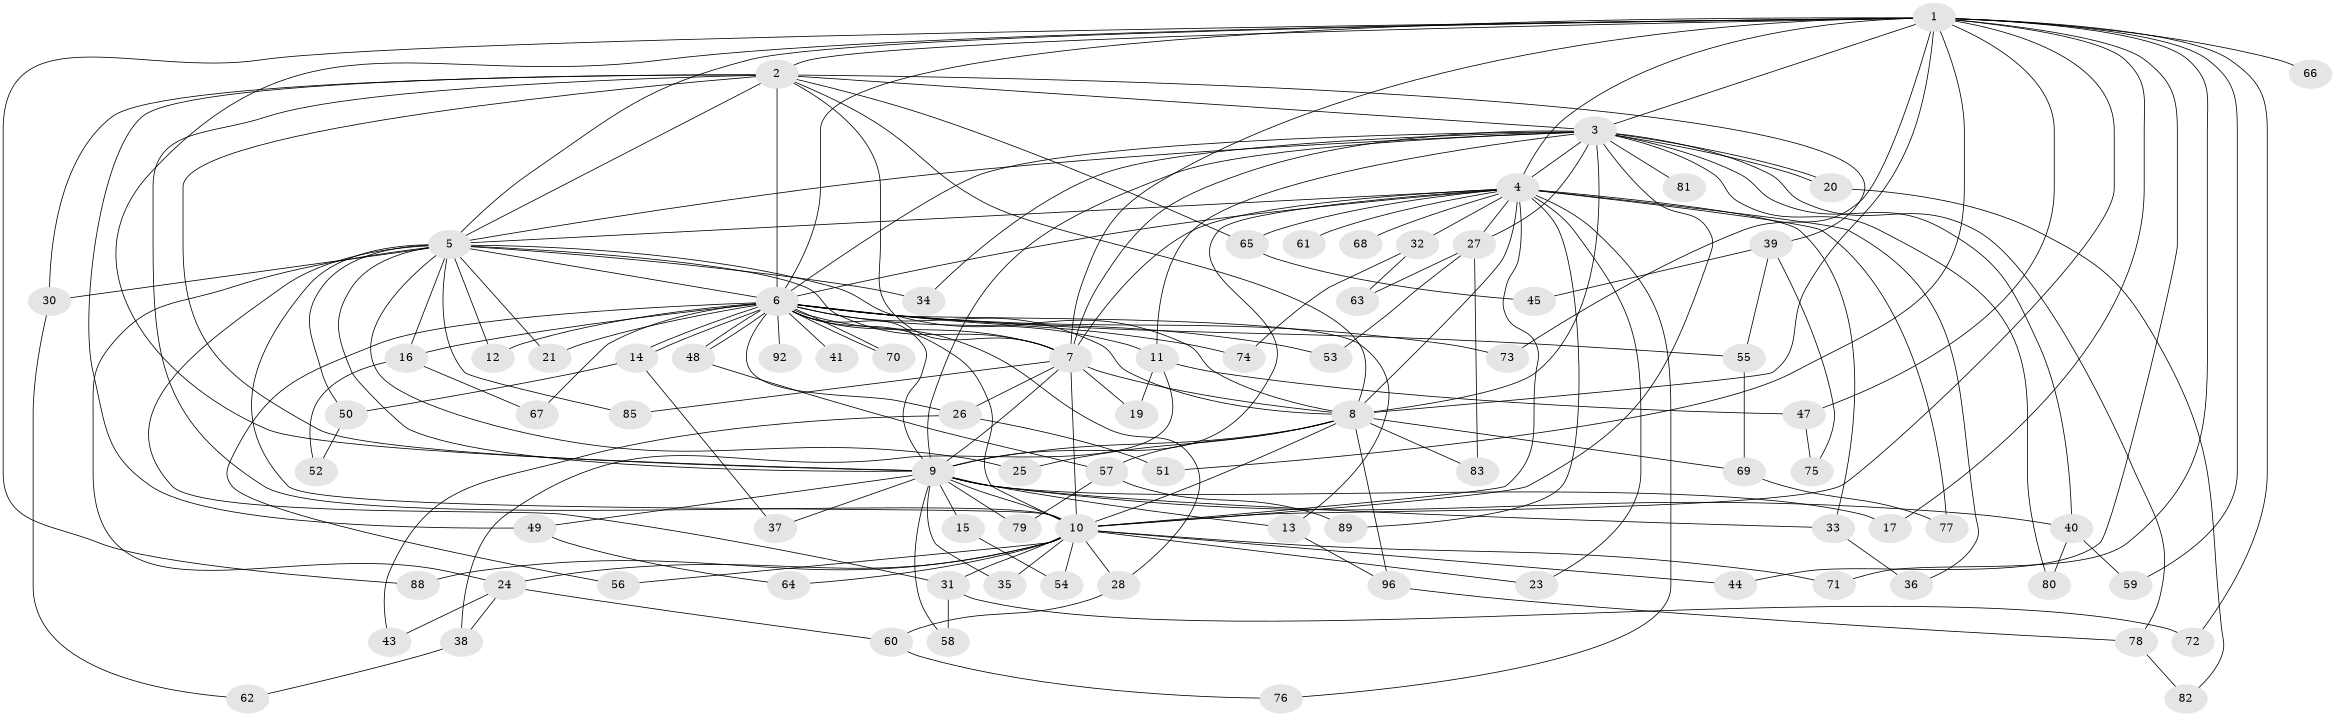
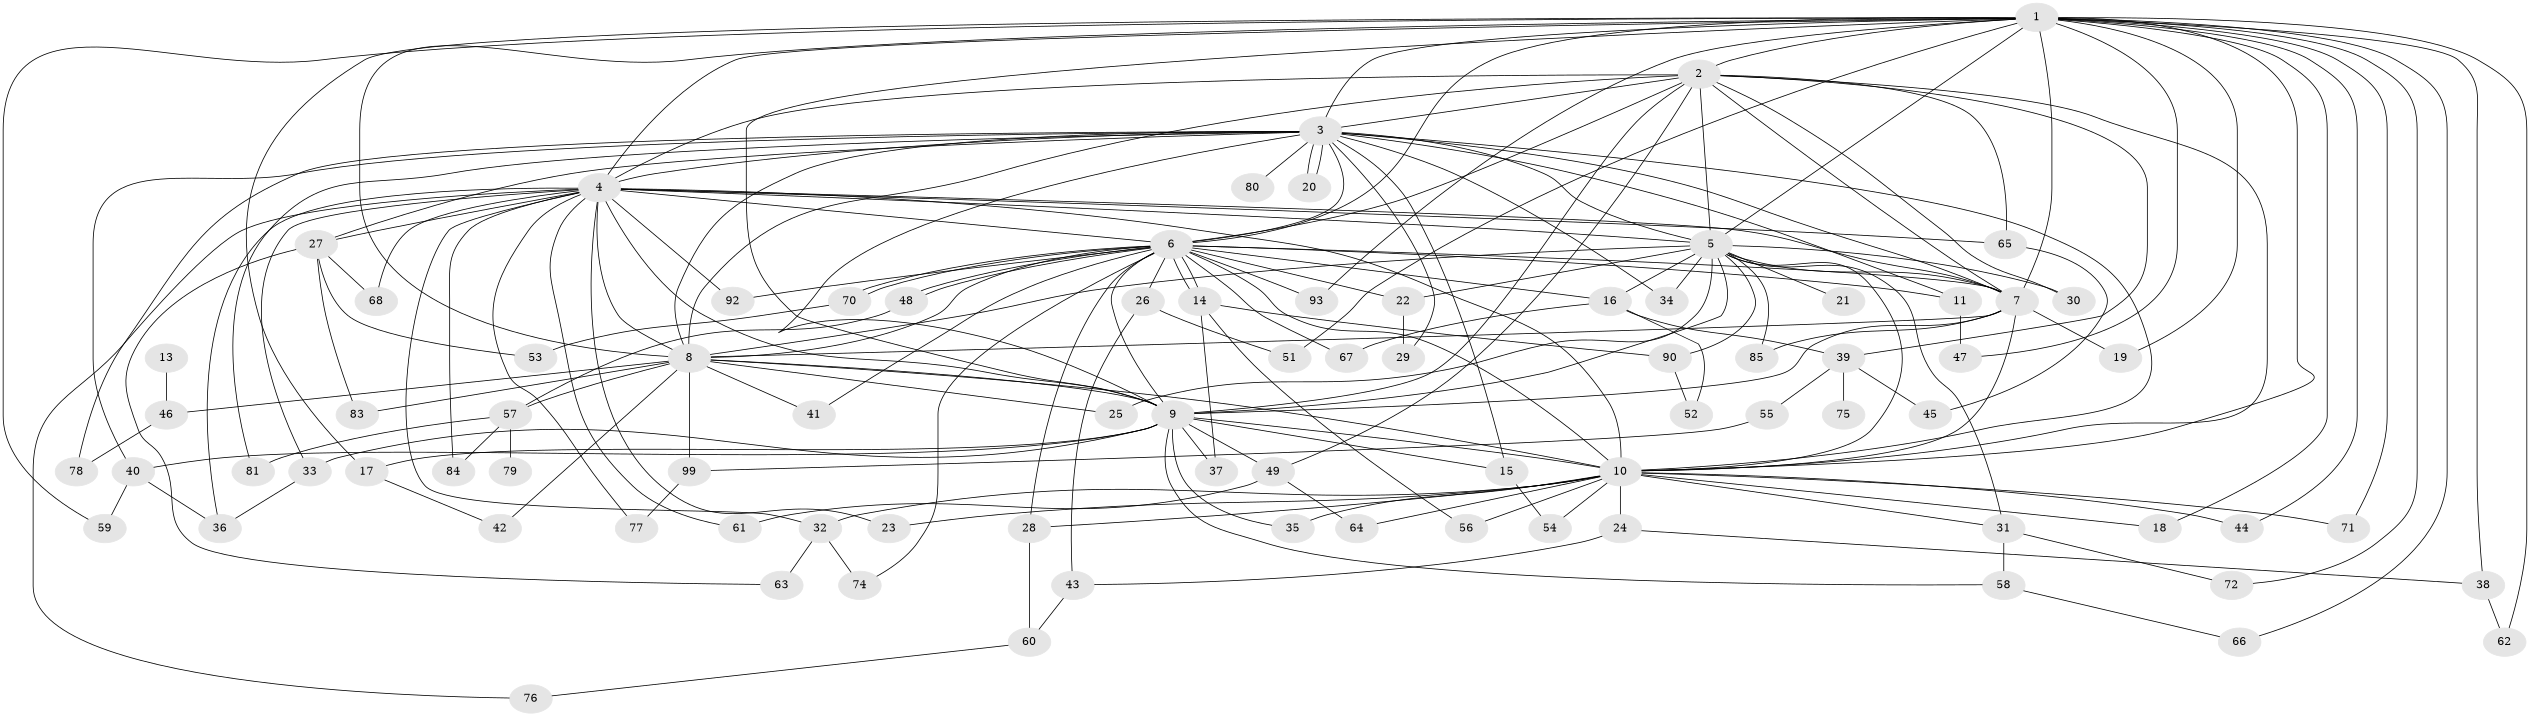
none -> (1140, 84)
none -> (666, 245)
none -> (346, 273)
(613, 273) -> none
none -> (1444, 274)
(1129, 320) -> none
(1055, 325) -> (697, 323)
(1260, 333) -> none
none -> (1724, 334)
(614, 335) -> none
(493, 358) -> (1403, 301)
none -> (1403, 358)
(1508, 358) -> (1317, 301)
none -> (752, 387)
(1015, 387) -> none
(1146, 389) -> (2237, 150)
(280, 393) -> (1323, 425)
(346, 415) -> (1670, 358)
none -> (378, 434)
(1808, 443) -> none
(799, 462) -> (2478, 111)
(93, 464) -> none
(1744, 472) -> (689, 472)
none -> (1238, 492)
(977, 500) -> none
(1110, 505) -> none
none -> (1009, 507)
none -> (500, 529)
(1346, 529) -> (454, 472)
(2062, 554) -> (177, 500)
(33, 571) -> (2526, 122)
(418, 585) -> (2160, 529)
(1389, 585) -> (166, 415)
none -> (2122, 614)
(698, 615) -> (1051, 614)
(2186, 699) -> none
